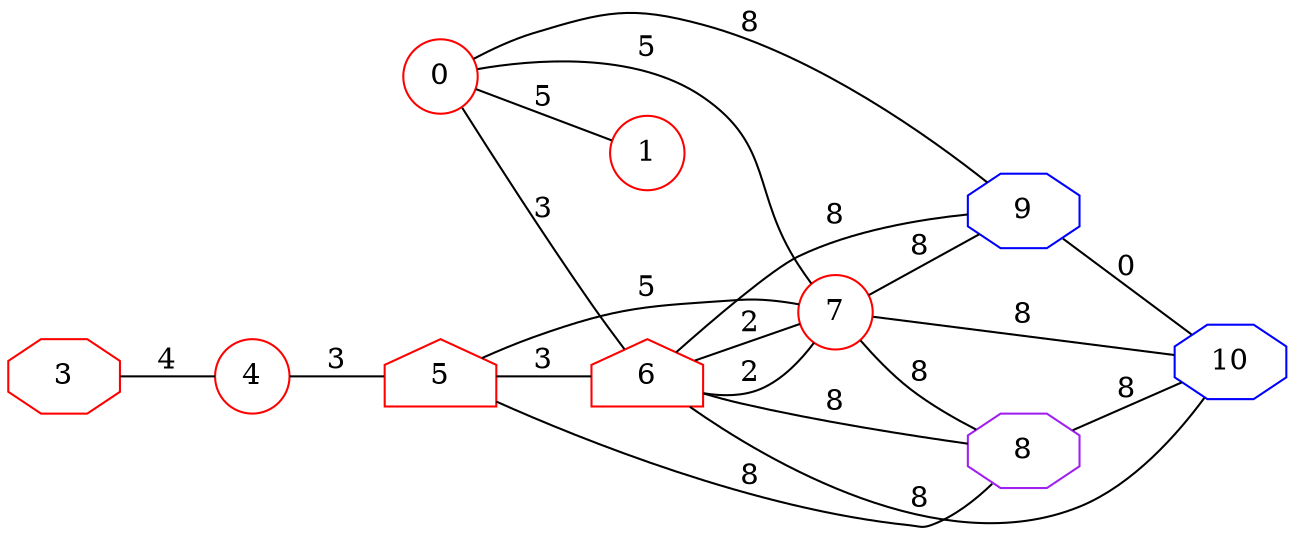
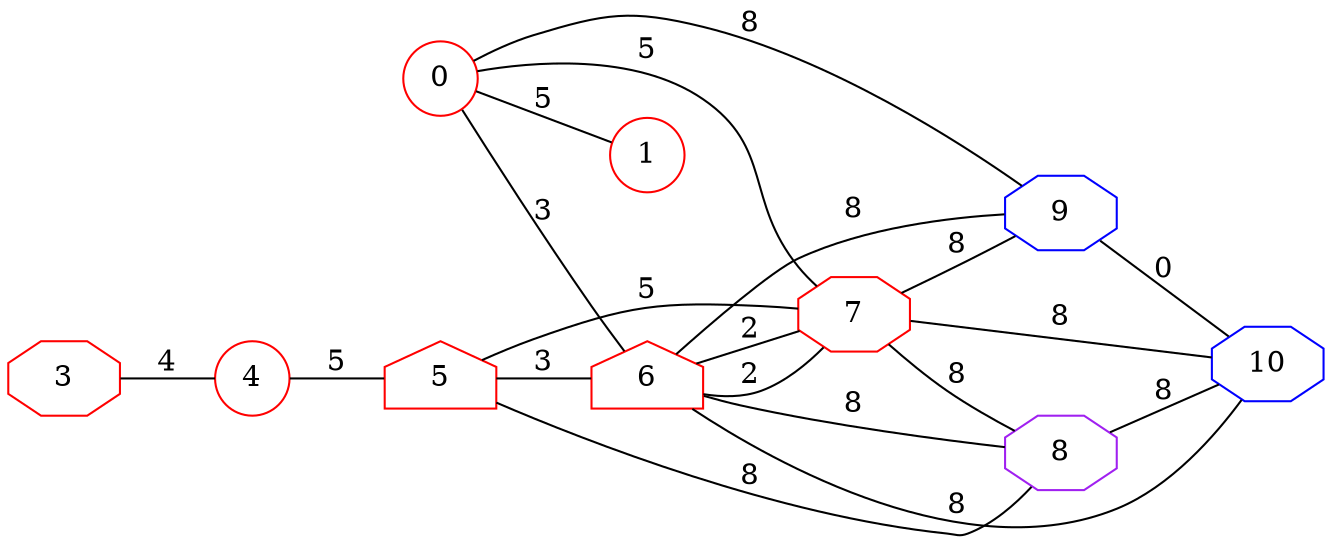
(835, 312) -> (854, 314)
(337, 361) -> (337, 363)
